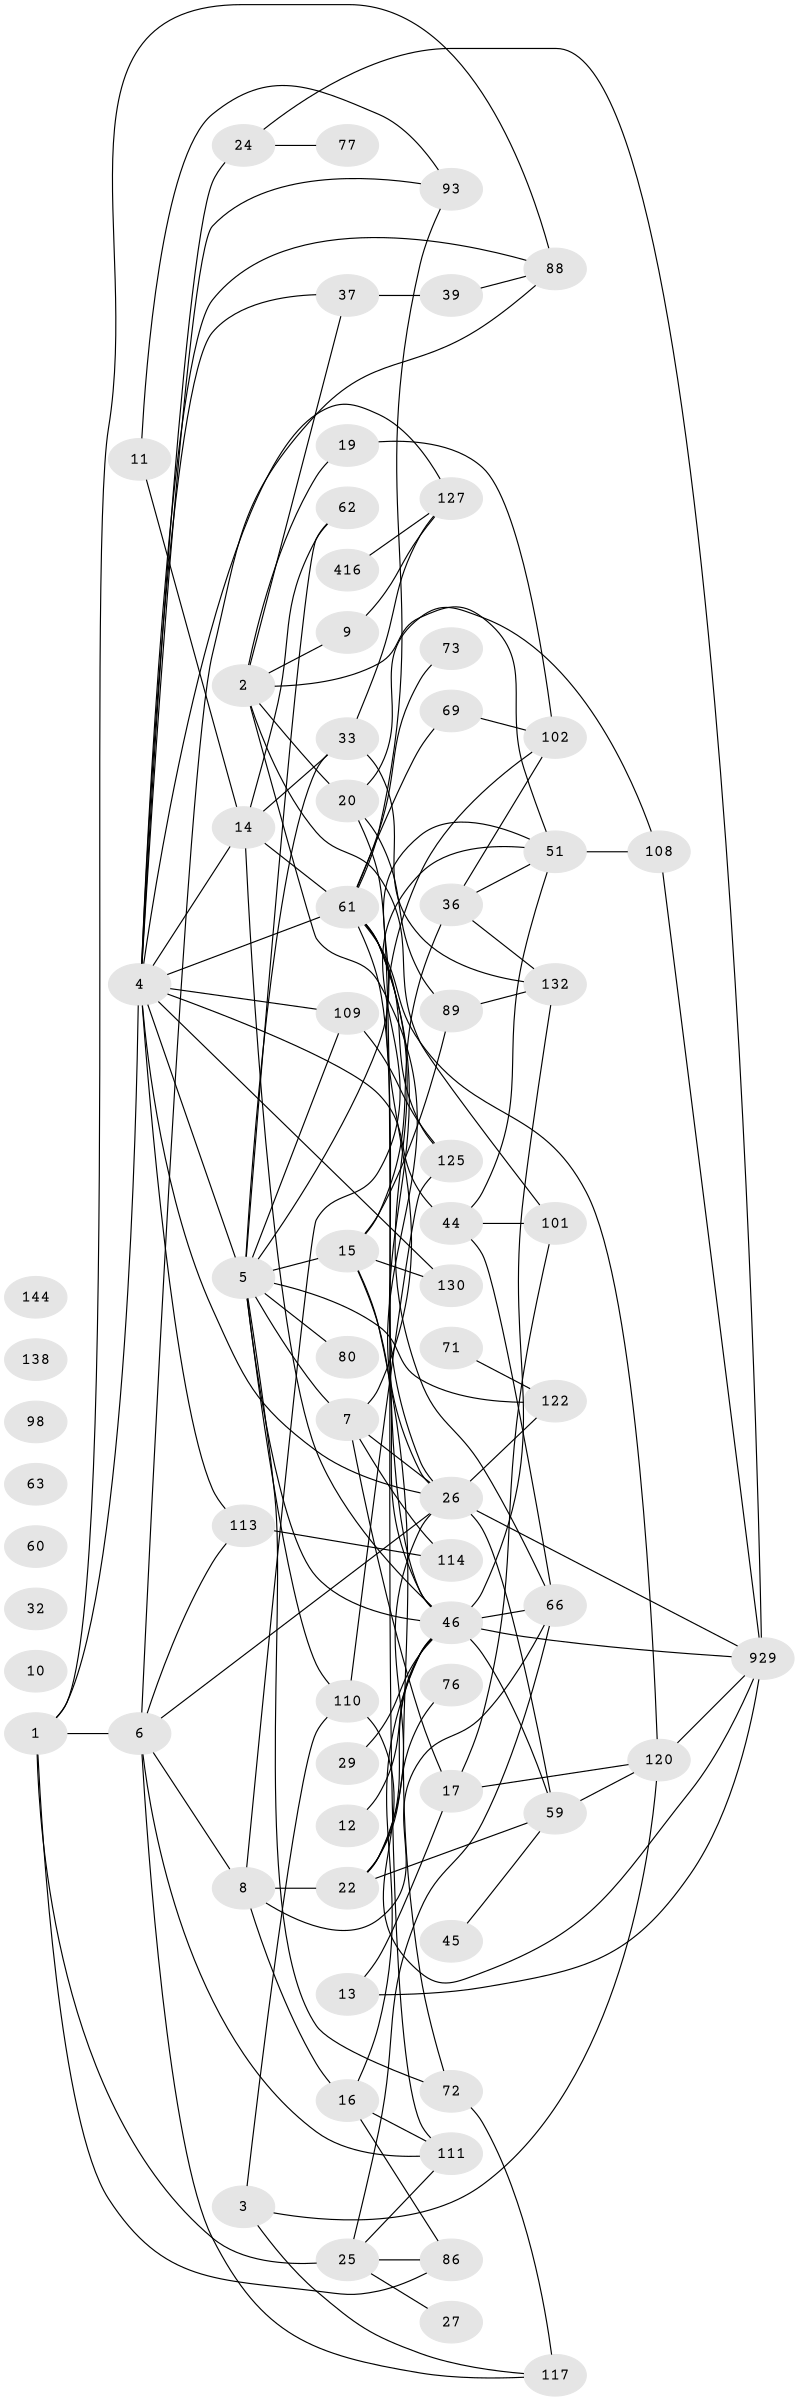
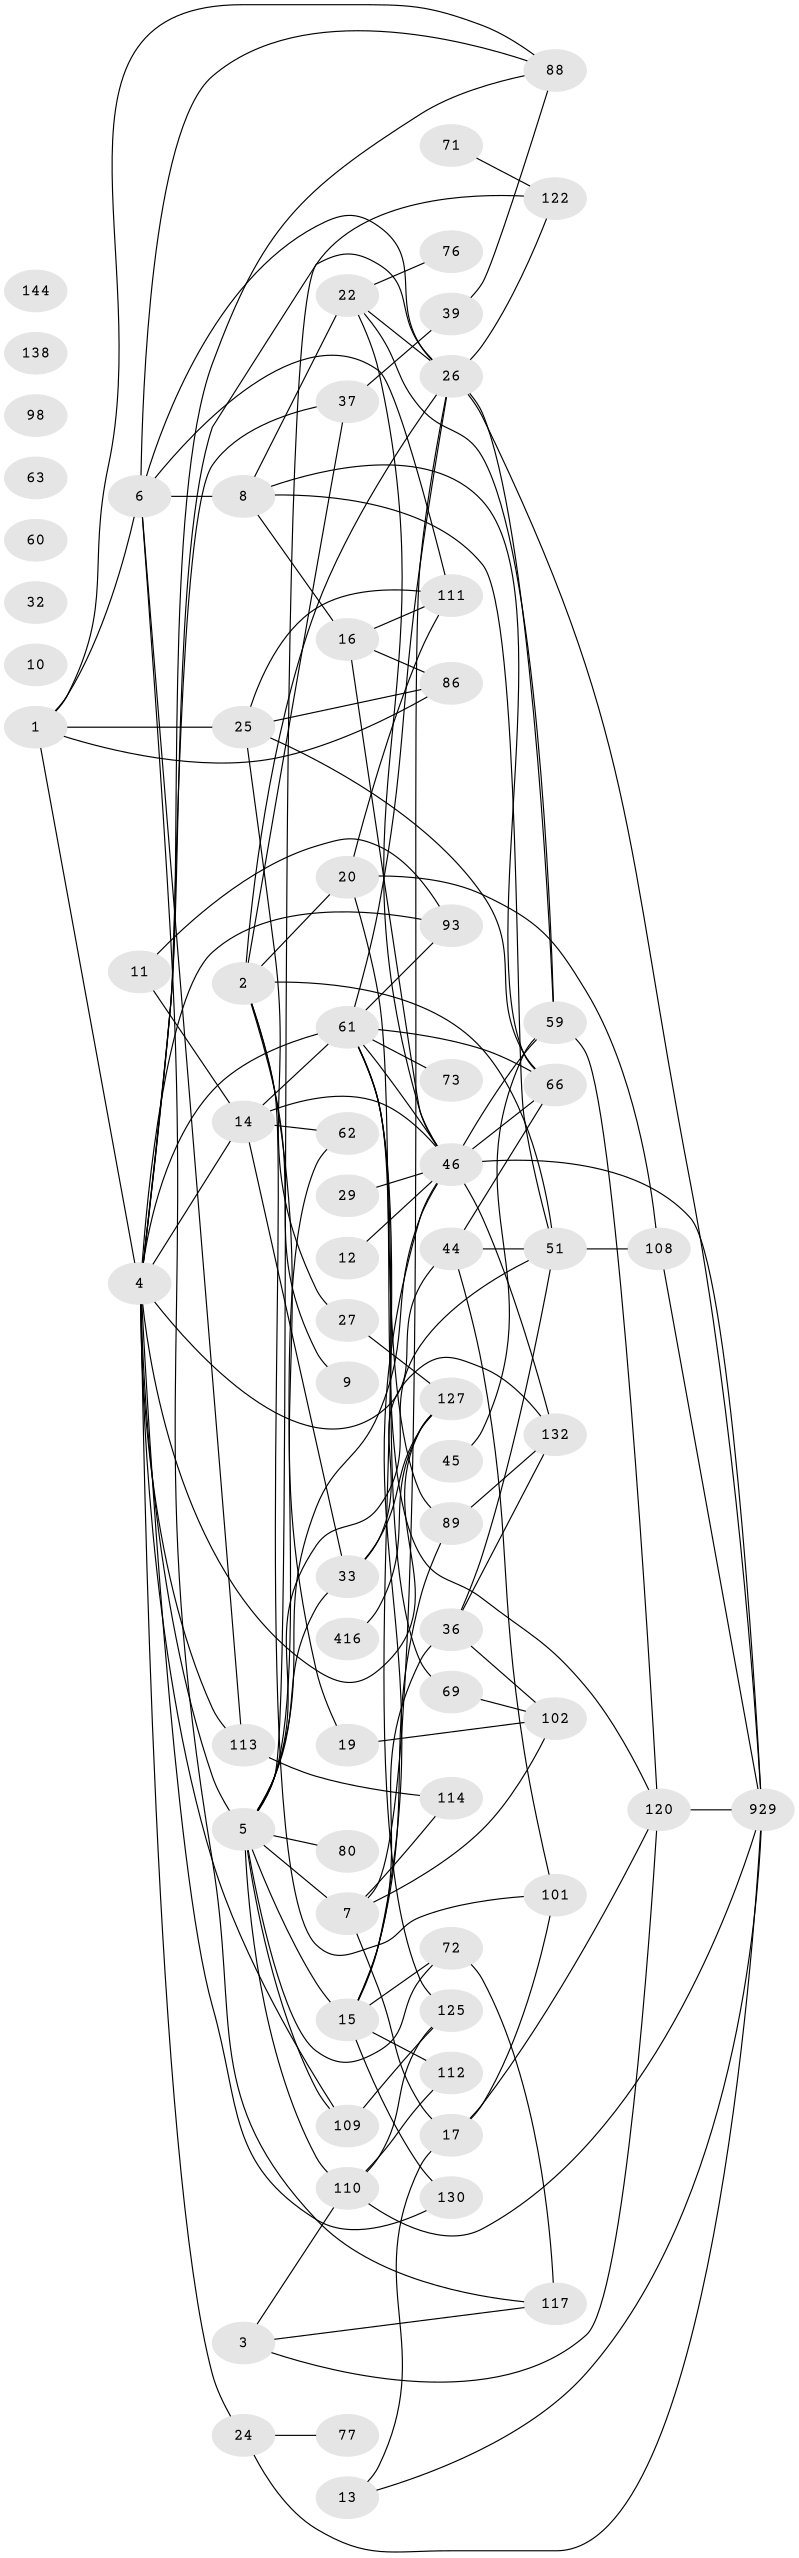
(393, 580) -> (399, 1360)
none -> (451, 2073)
